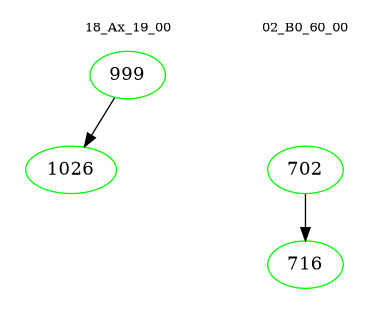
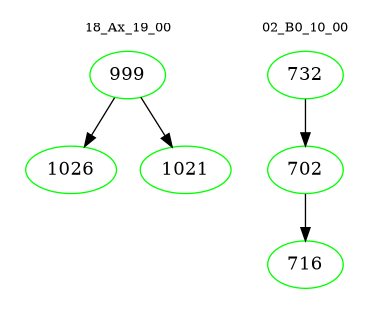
(305, 28) -> (305, 28)
none -> (305, 75)
none -> (186, 170)
